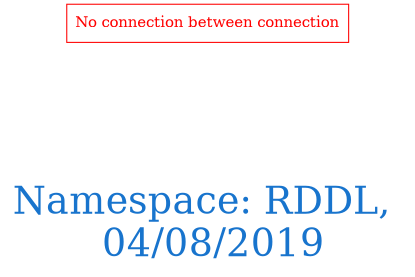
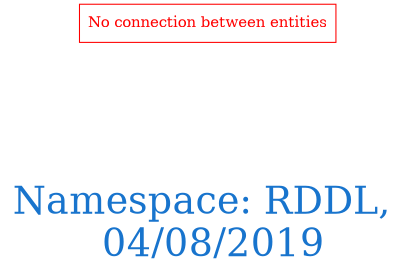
(208, 23) -> (208, 23)
